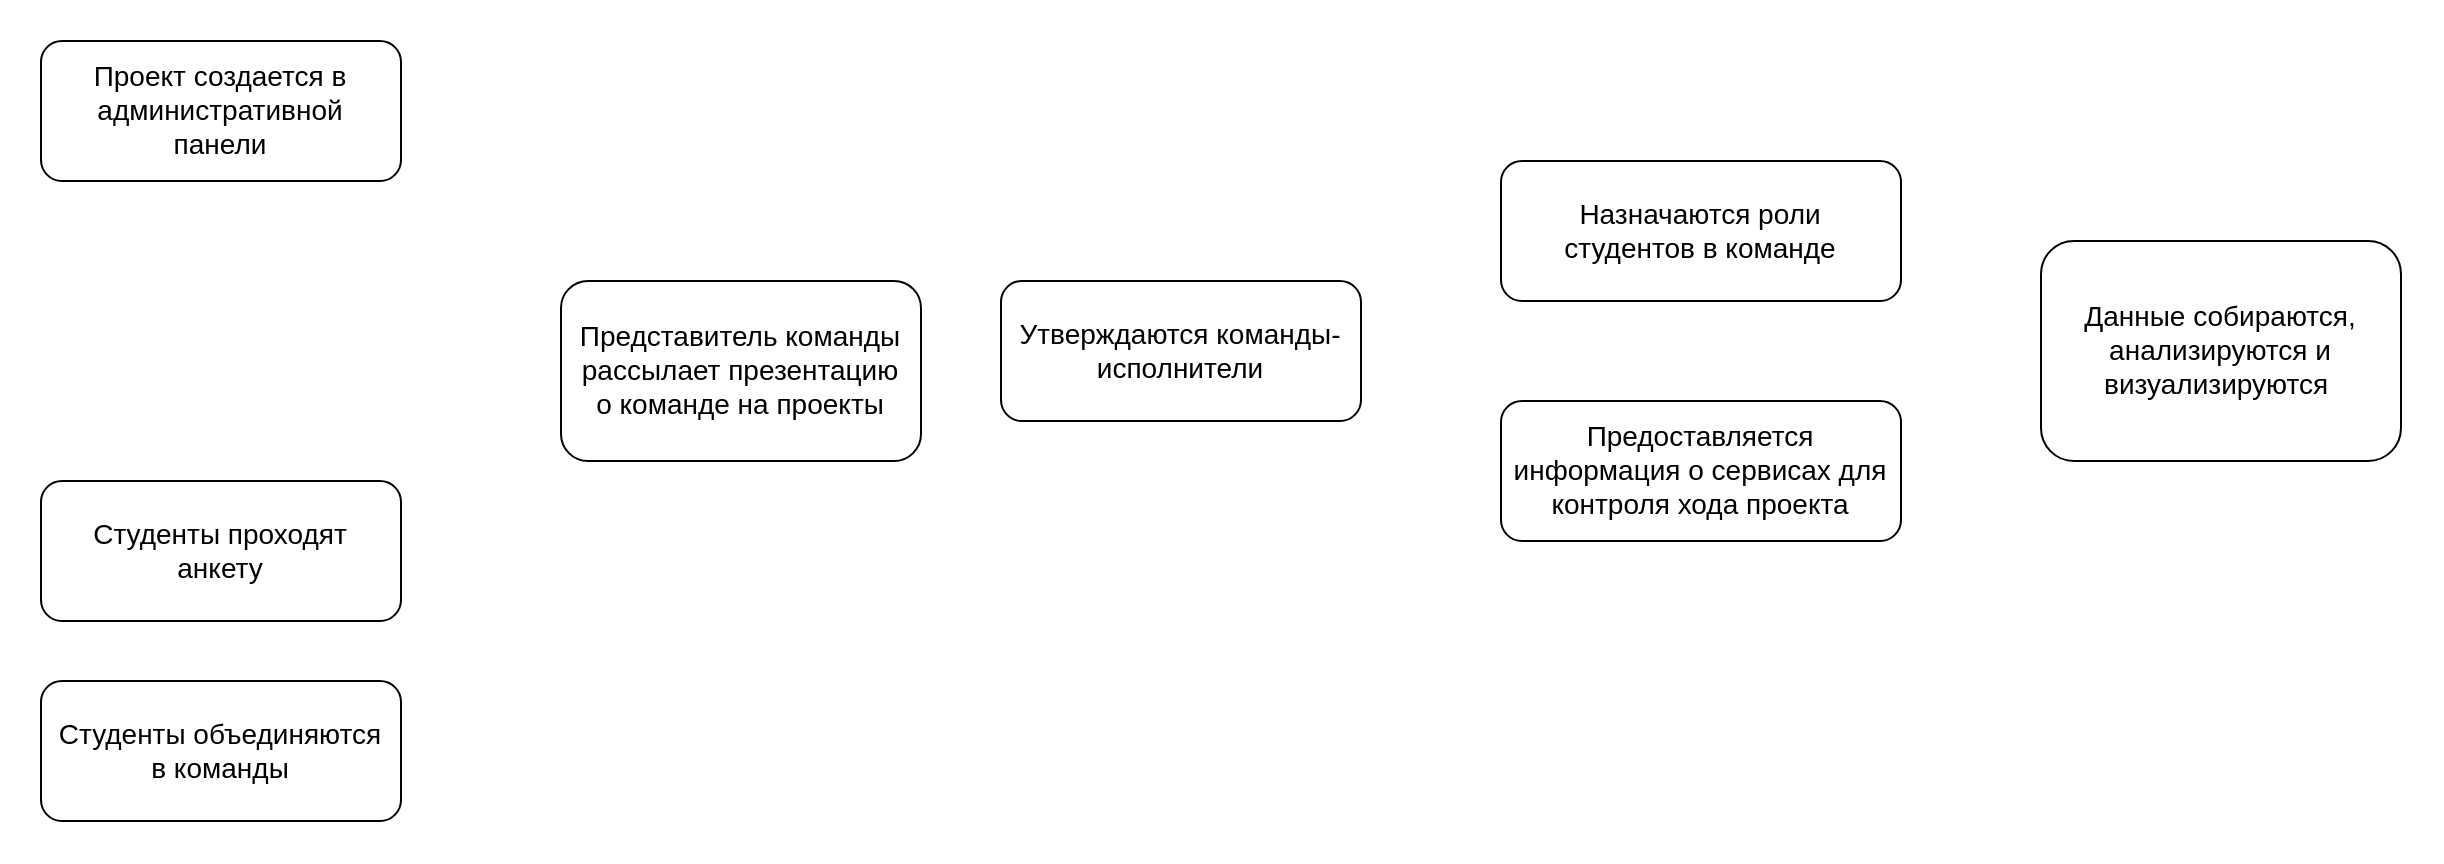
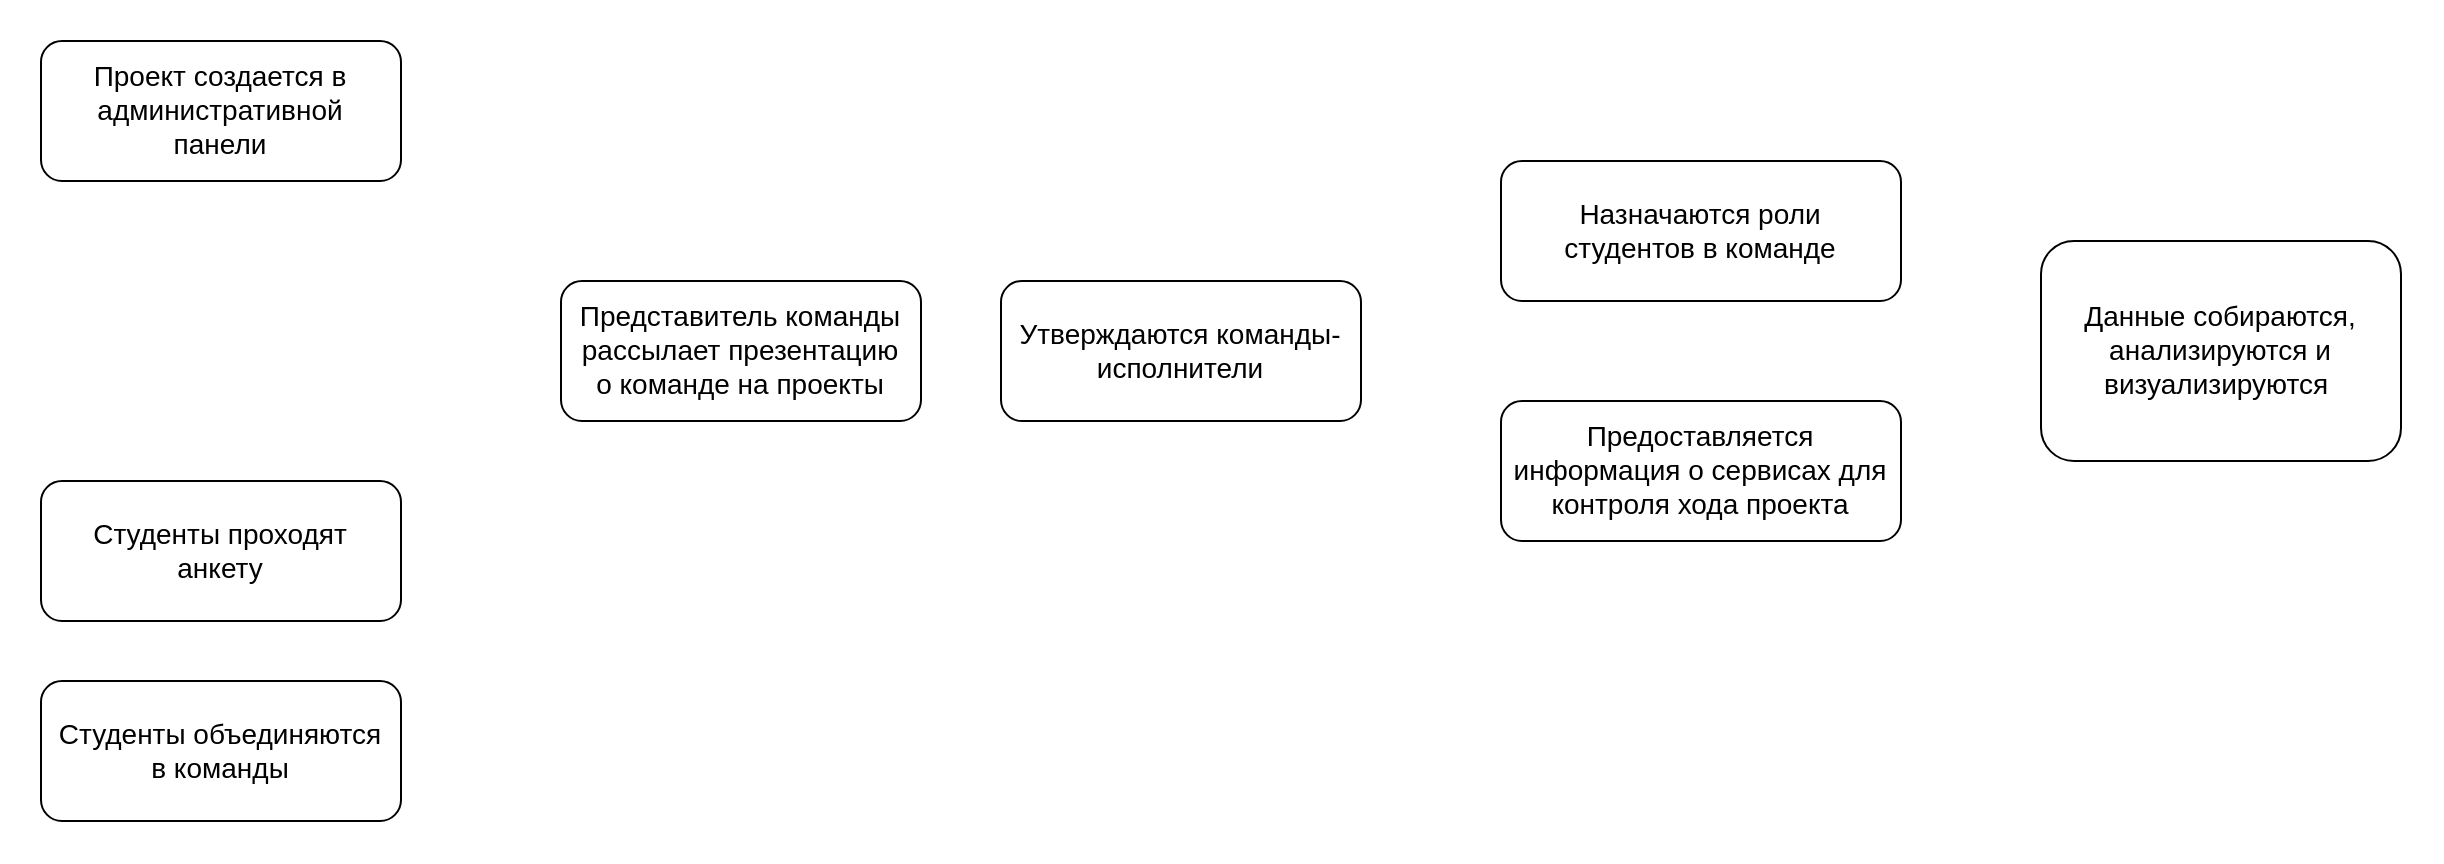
(741, 371) -> (741, 351)
